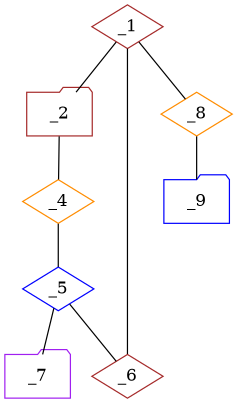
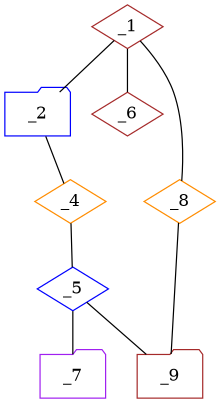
(59, 114) -> (38, 114)
(197, 202) -> (170, 376)
(93, 333) -> (117, 328)
